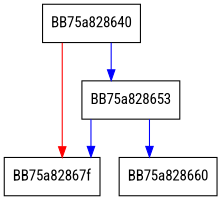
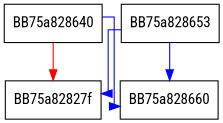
(111, 56) -> (114, 56)
(52, 177) -> (53, 100)
